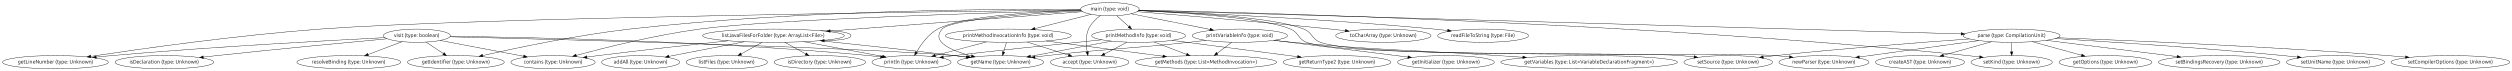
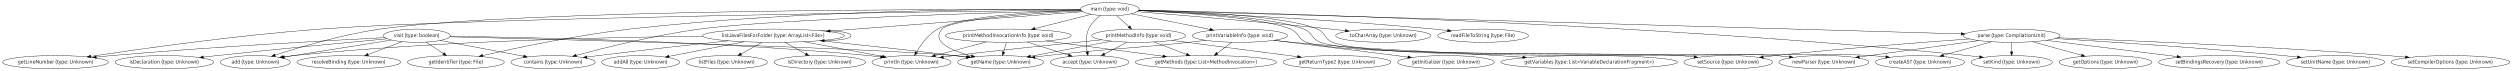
none -> (1324, 34)
none -> (255, 62)
(456, 62) -> (456, 62)
